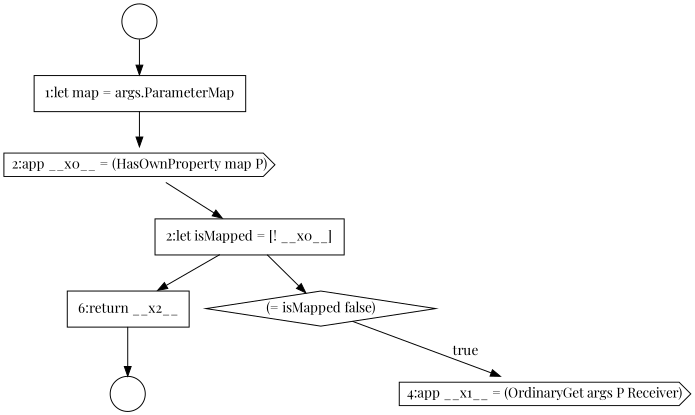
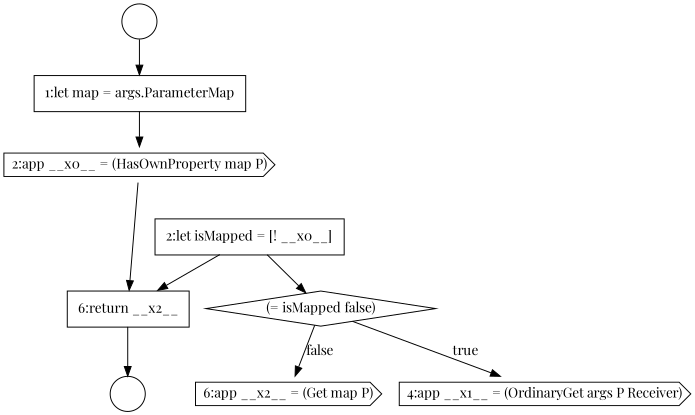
(190, 198) -> (134, 232)
none -> (289, 394)
